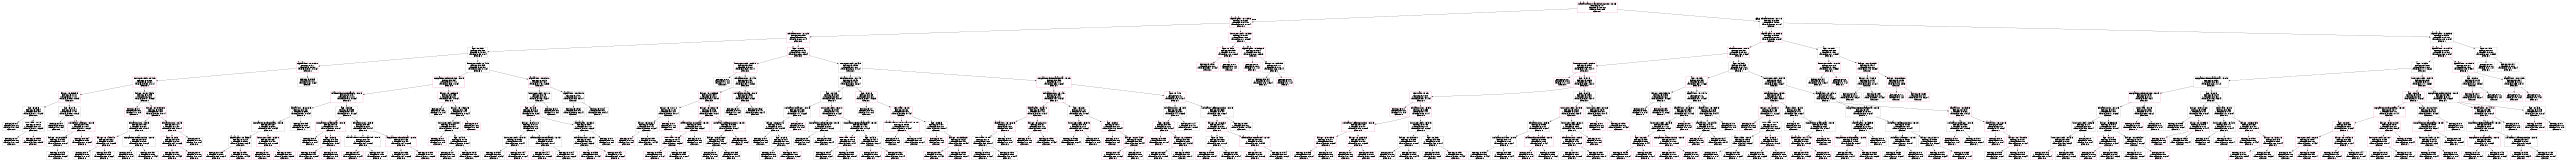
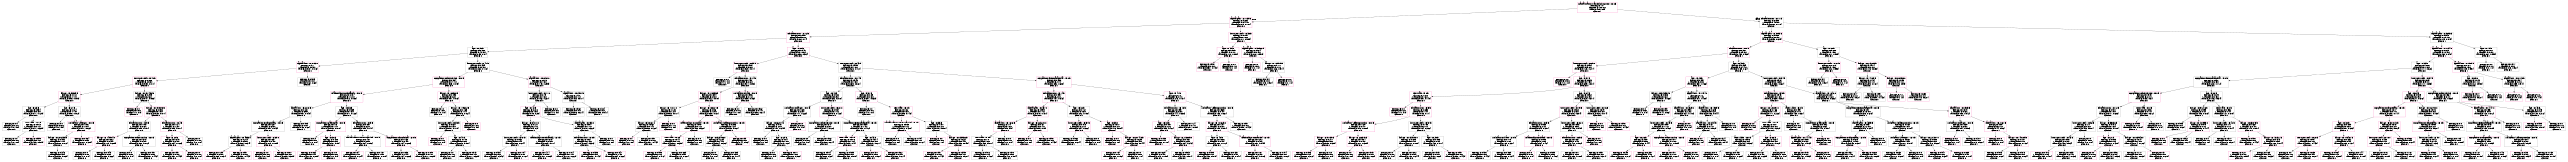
(310, 142) -> (310, 142)
